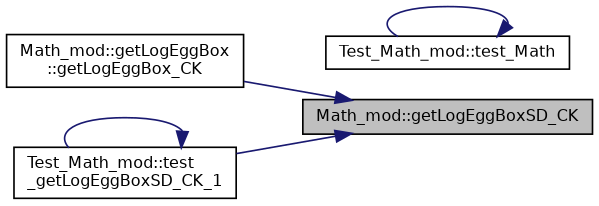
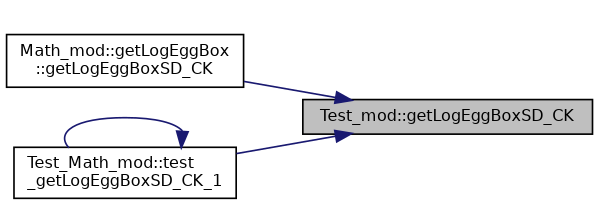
(448, 53) -> none
(125, 61) -> (125, 61)
(448, 117) -> (448, 117)
